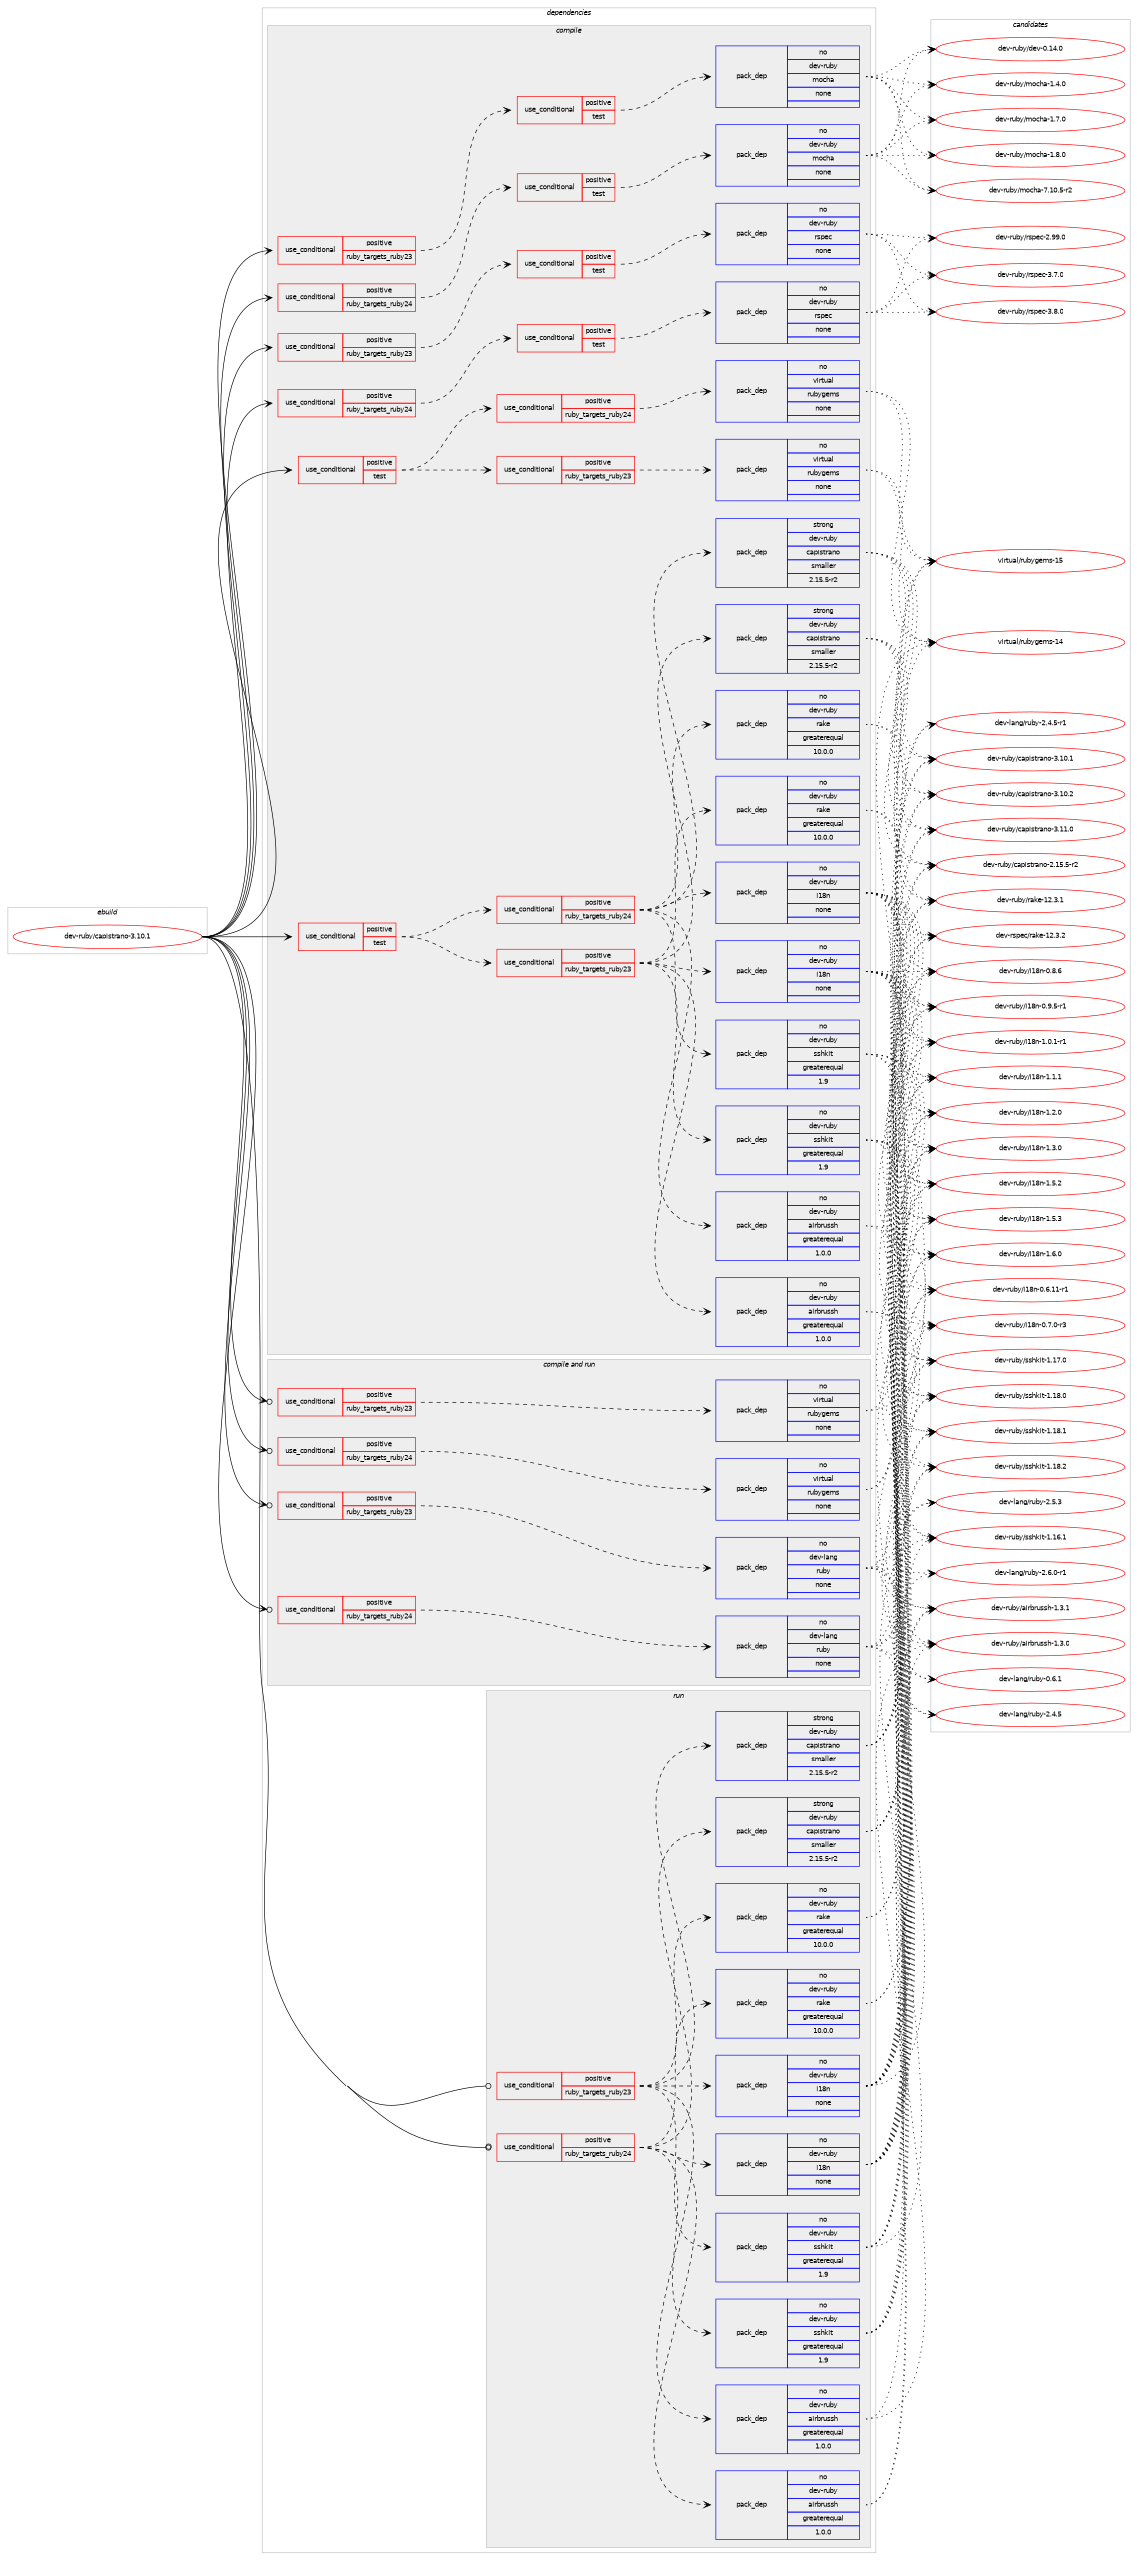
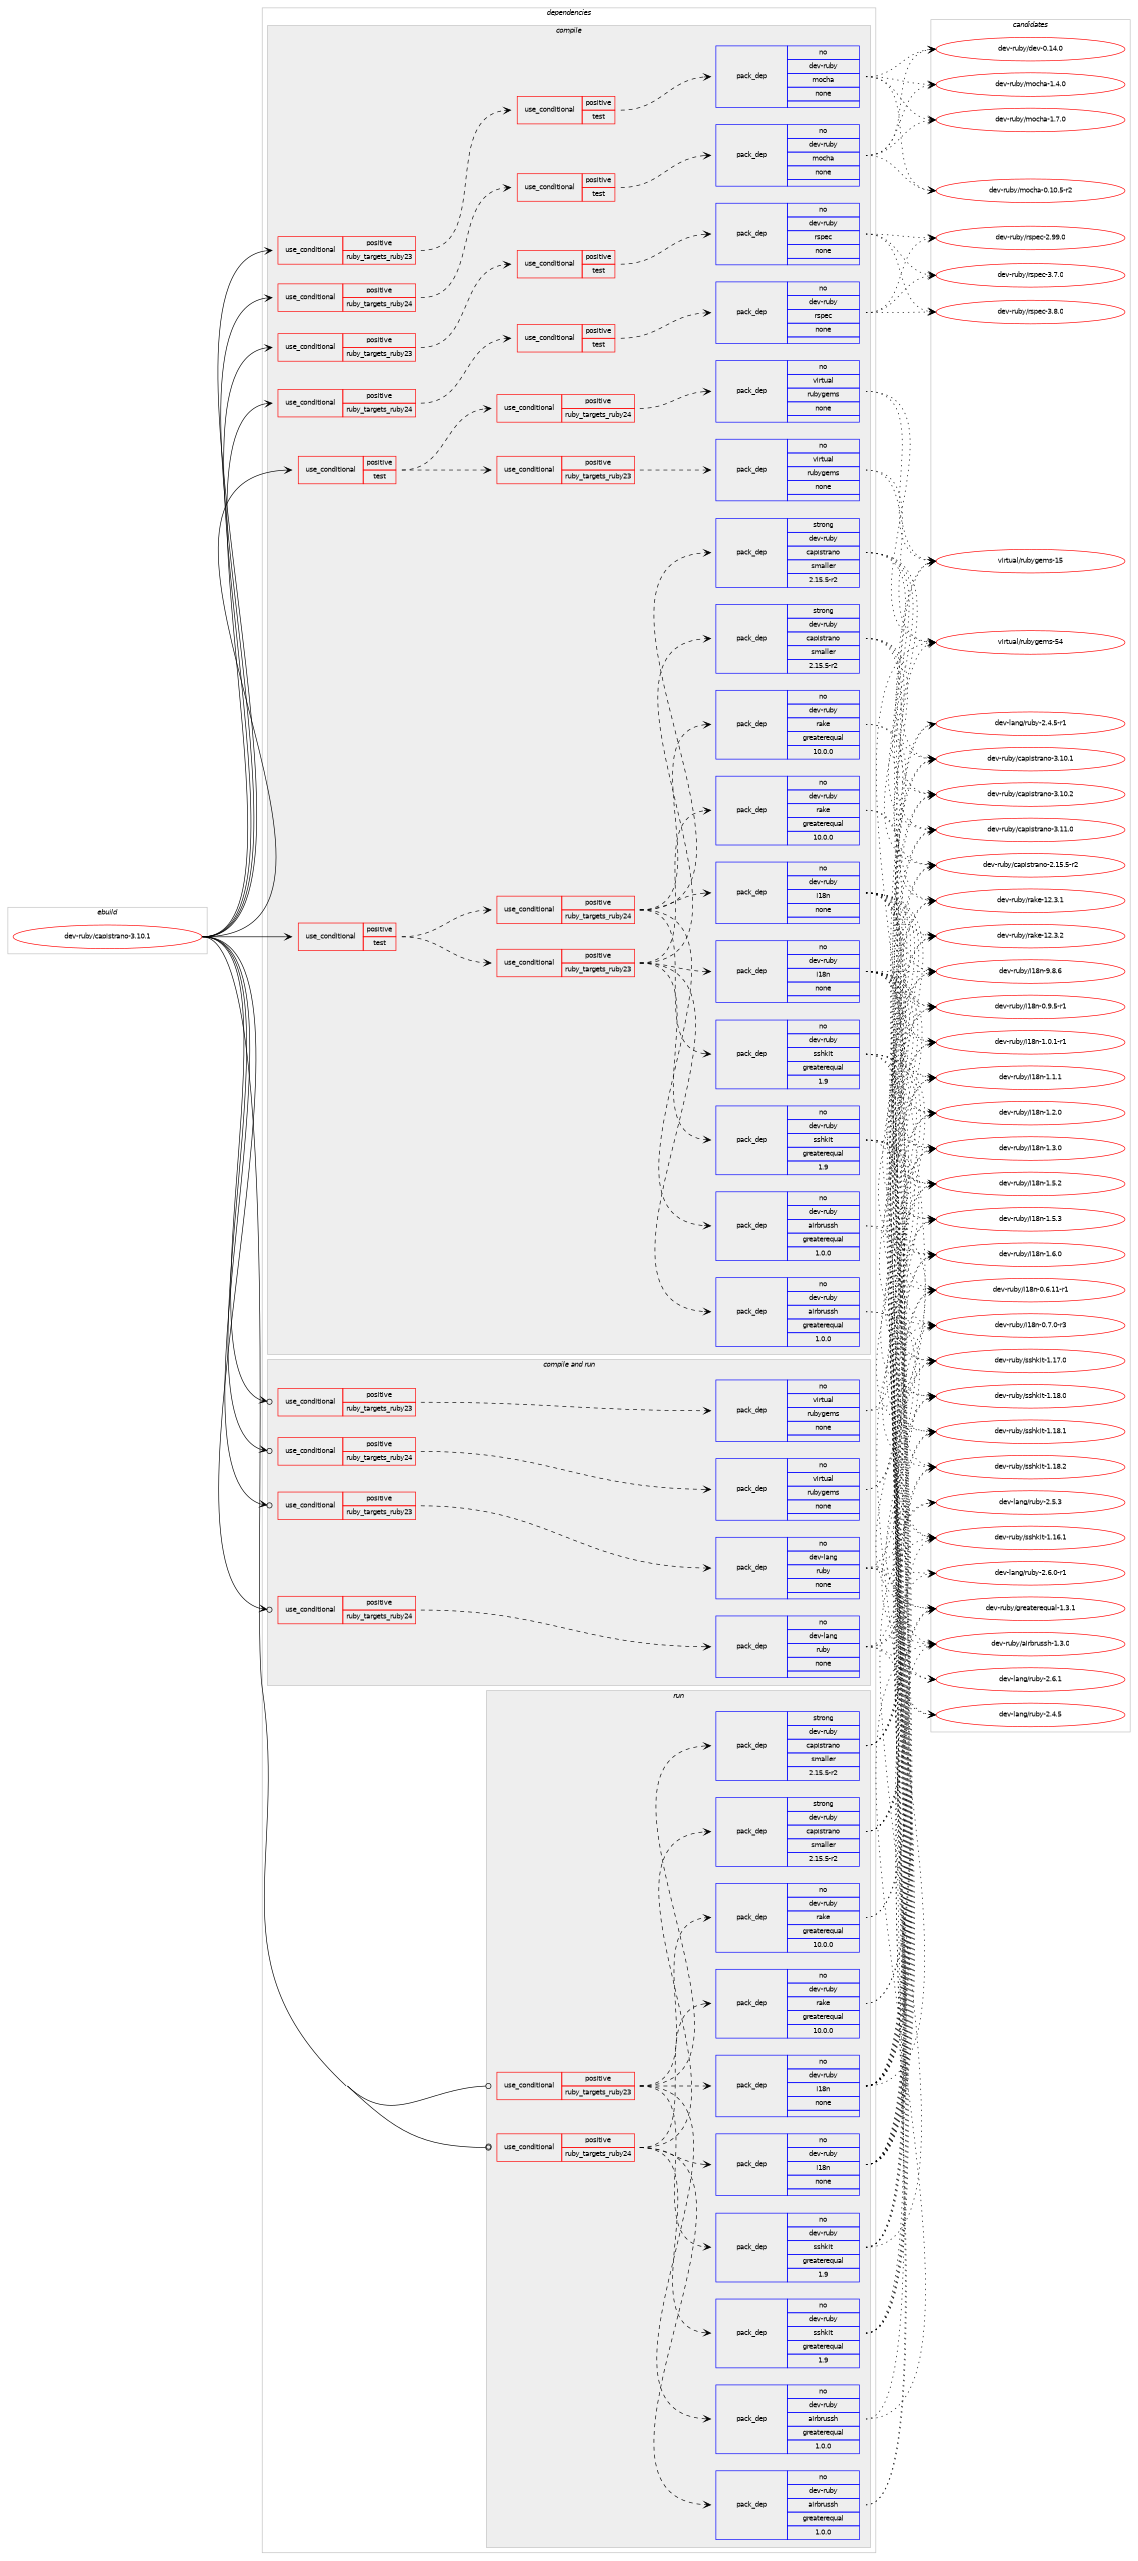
(1031, 155) -> none
(1031, 191) -> (1031, 191)
(1031, 642) -> (1031, 642)
(1031, 936) -> (1031, 936)
(1031, 972) -> (1031, 972)
(1031, 1609) -> (1031, 1609)
(1031, 1680) -> (1031, 1680)
